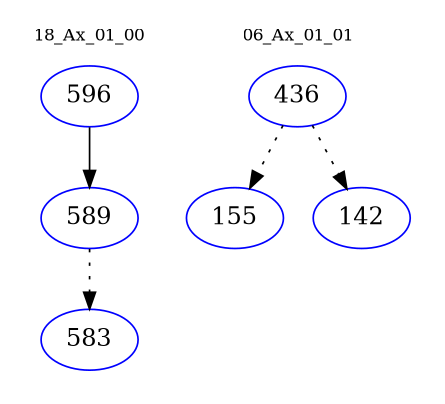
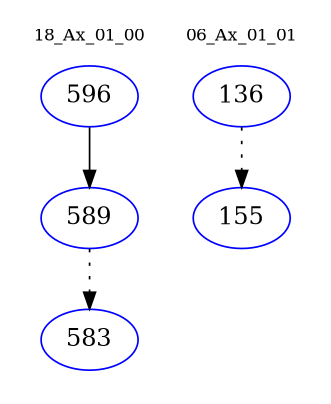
(297, 96) -> (242, 96)
(362, 218) -> none
